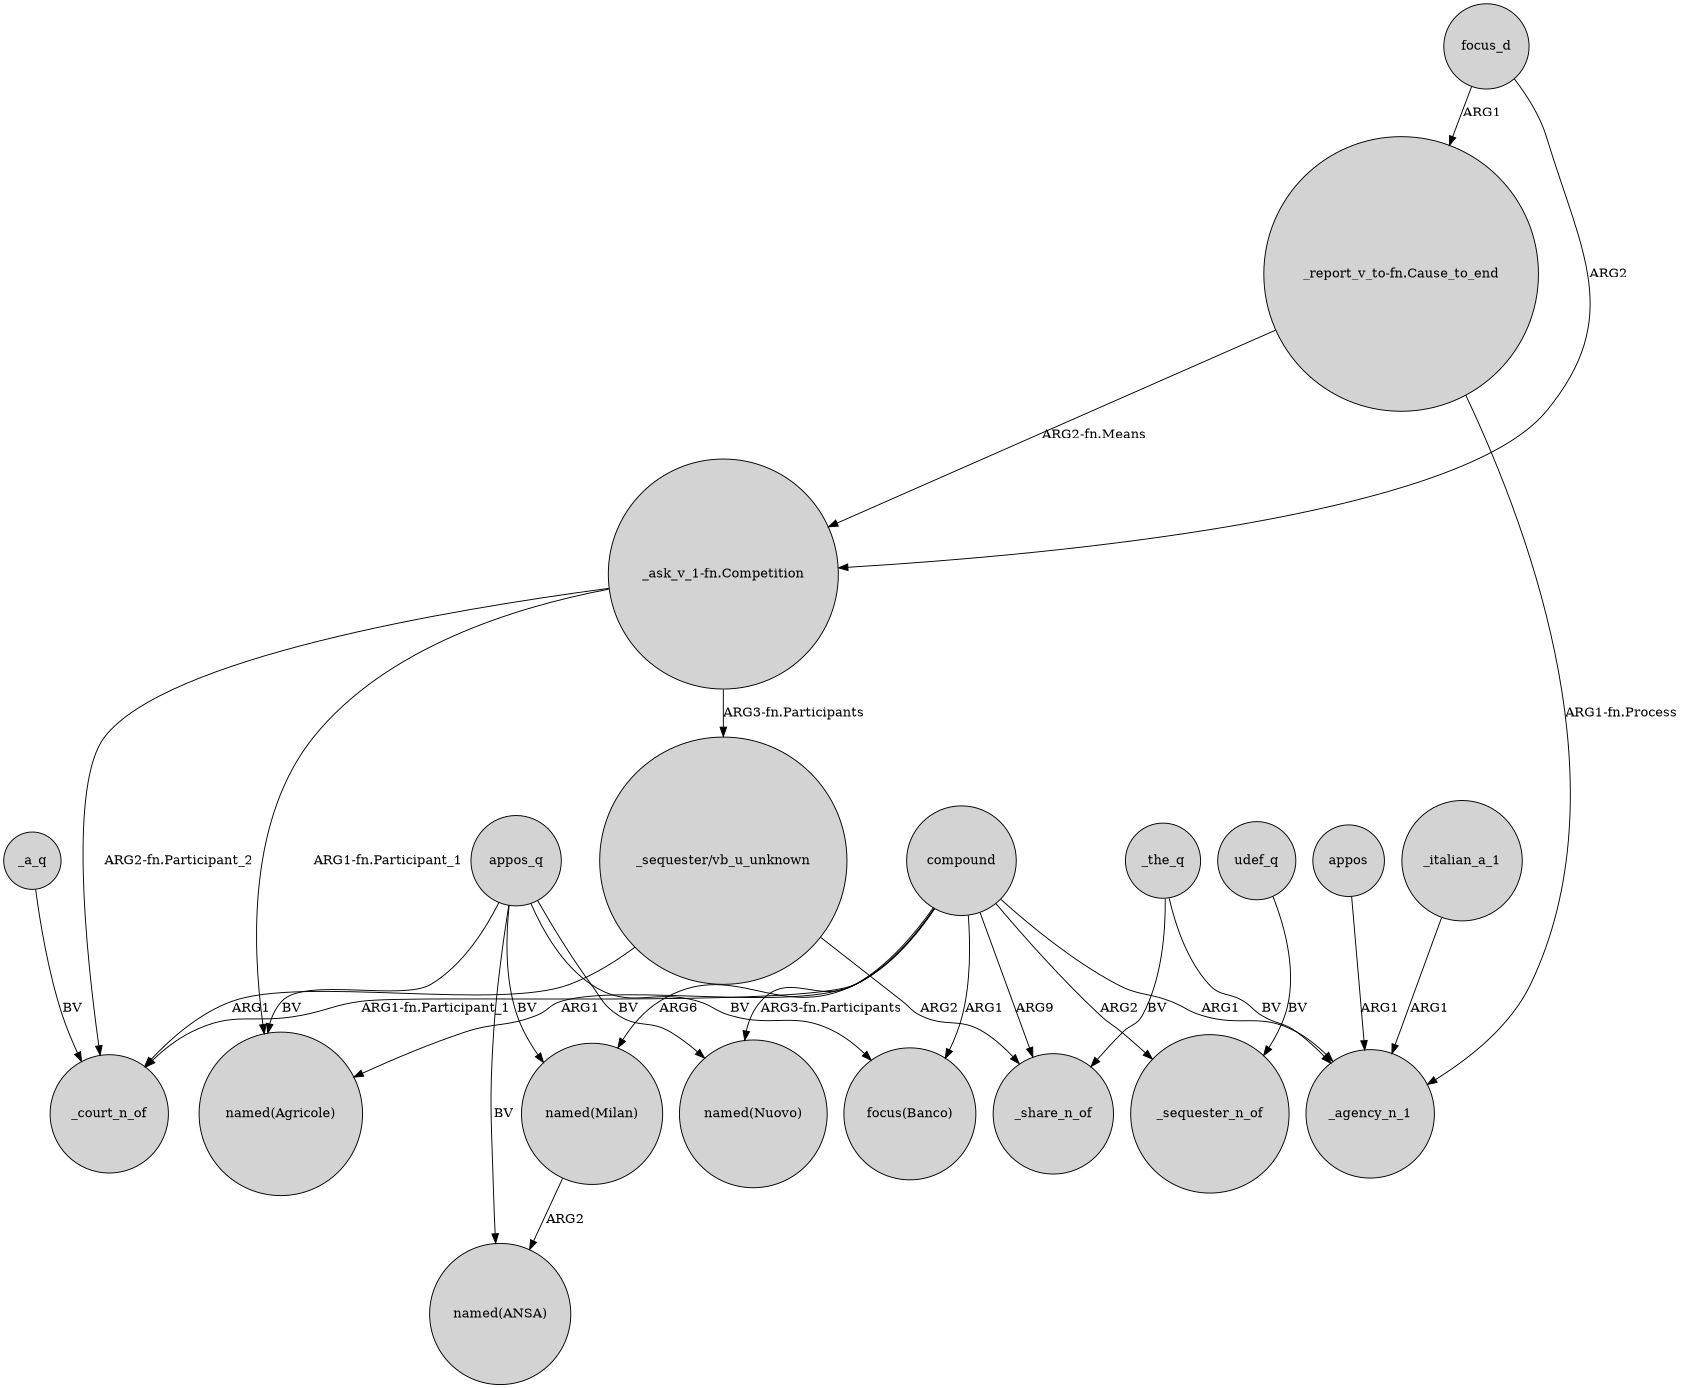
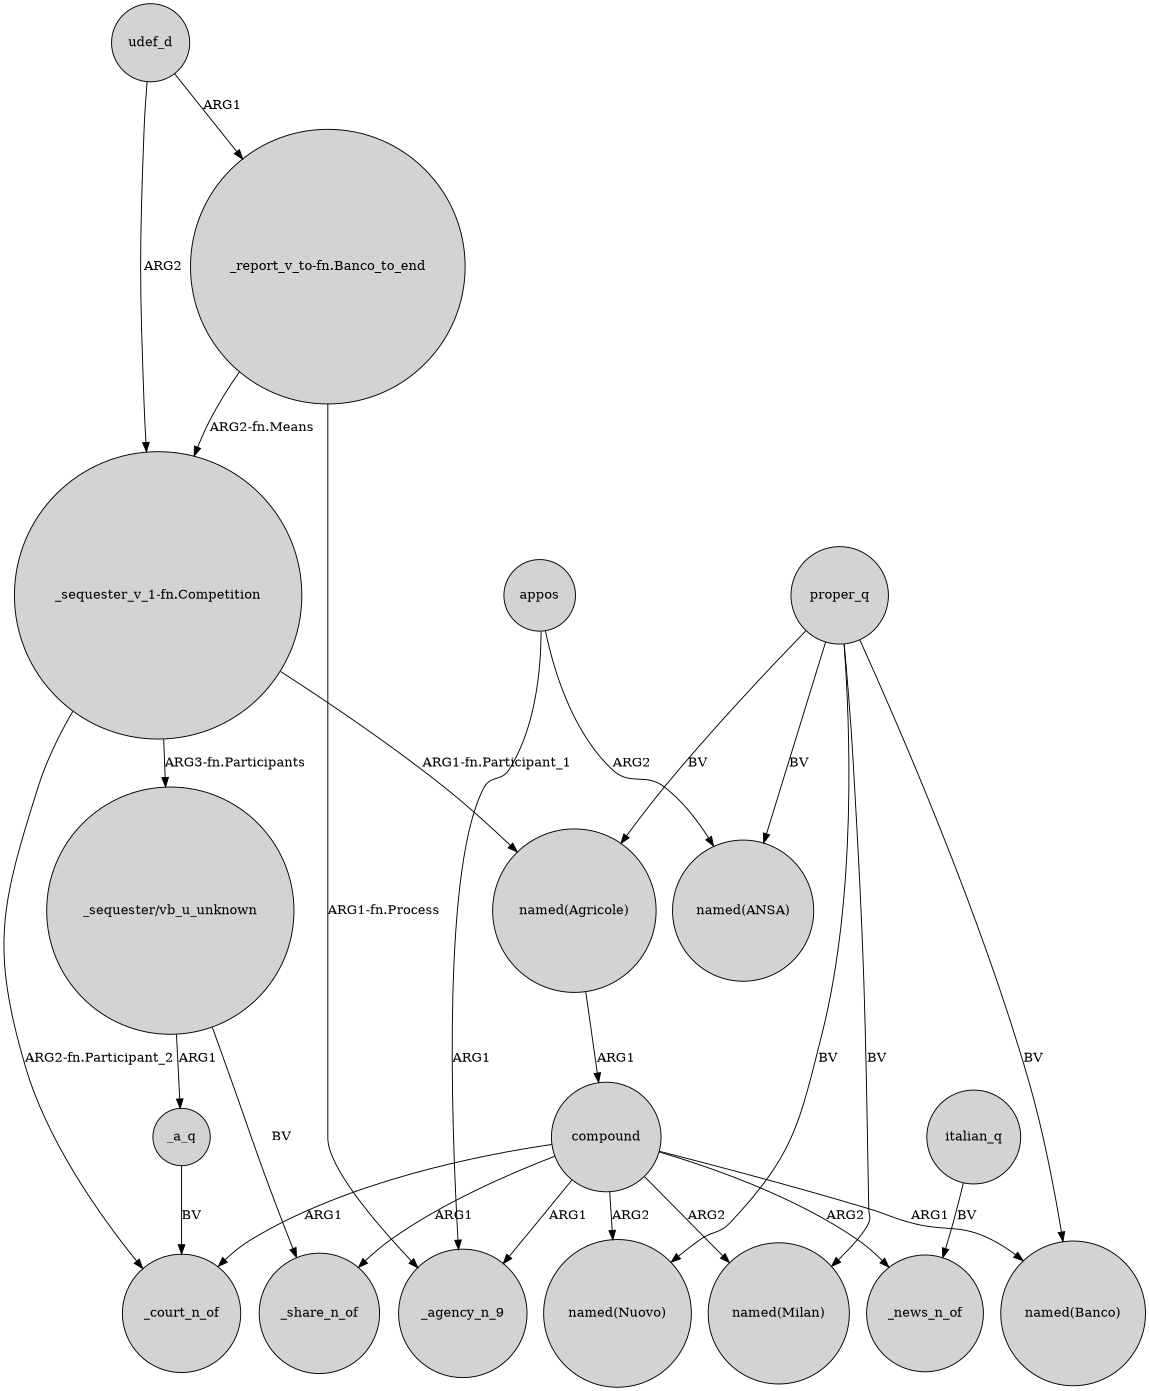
(1486, 46) -> (151, 43)
(1401, 274) -> (328, 267)
(723, 574) -> (158, 595)
(516, 861) -> (840, 595)
(1163, 861) -> none
(1257, 861) -> (974, 1137)
(1462, 861) -> none
(272, 994) -> (178, 1067)
(551, 1006) -> (592, 1032)
(436, 1008) -> (324, 1216)
(679, 1008) -> (707, 1216)
(832, 1008) -> (631, 1216)
(939, 1008) -> (281, 1137)
(1035, 1008) -> (454, 1216)
(910, 1114) -> (1073, 1313)
(1210, 1114) -> (925, 1313)
(1370, 1114) -> (463, 1313)
(548, 1210) -> (601, 758)
